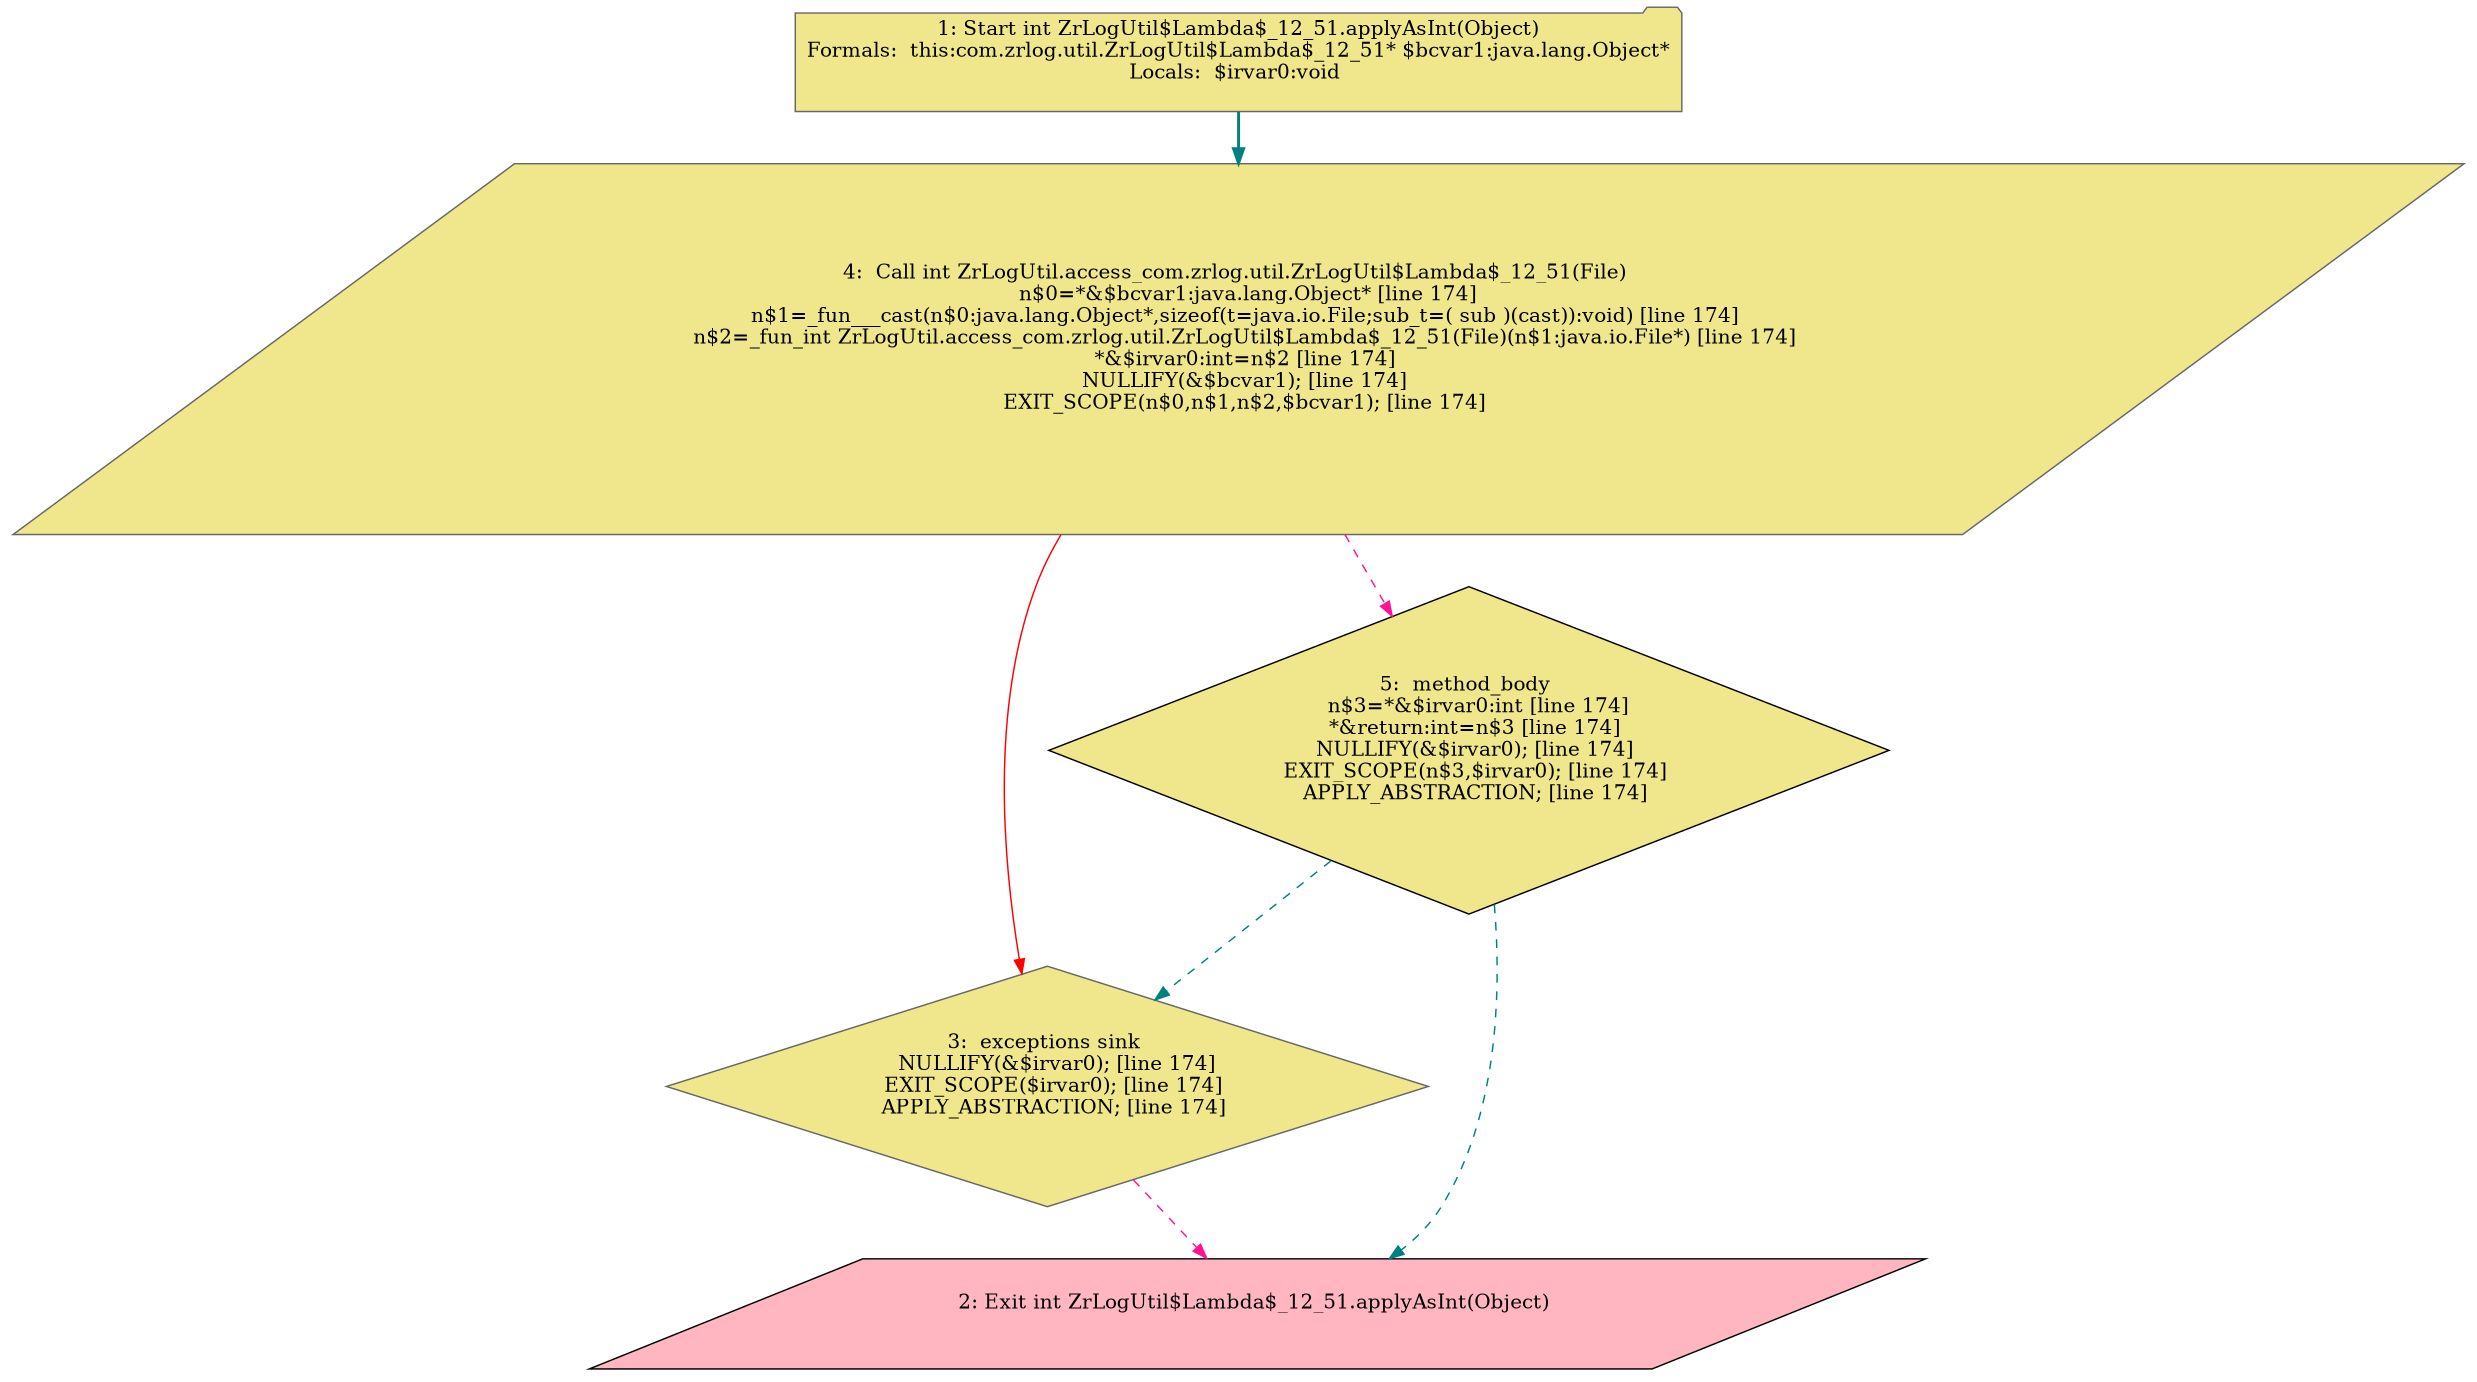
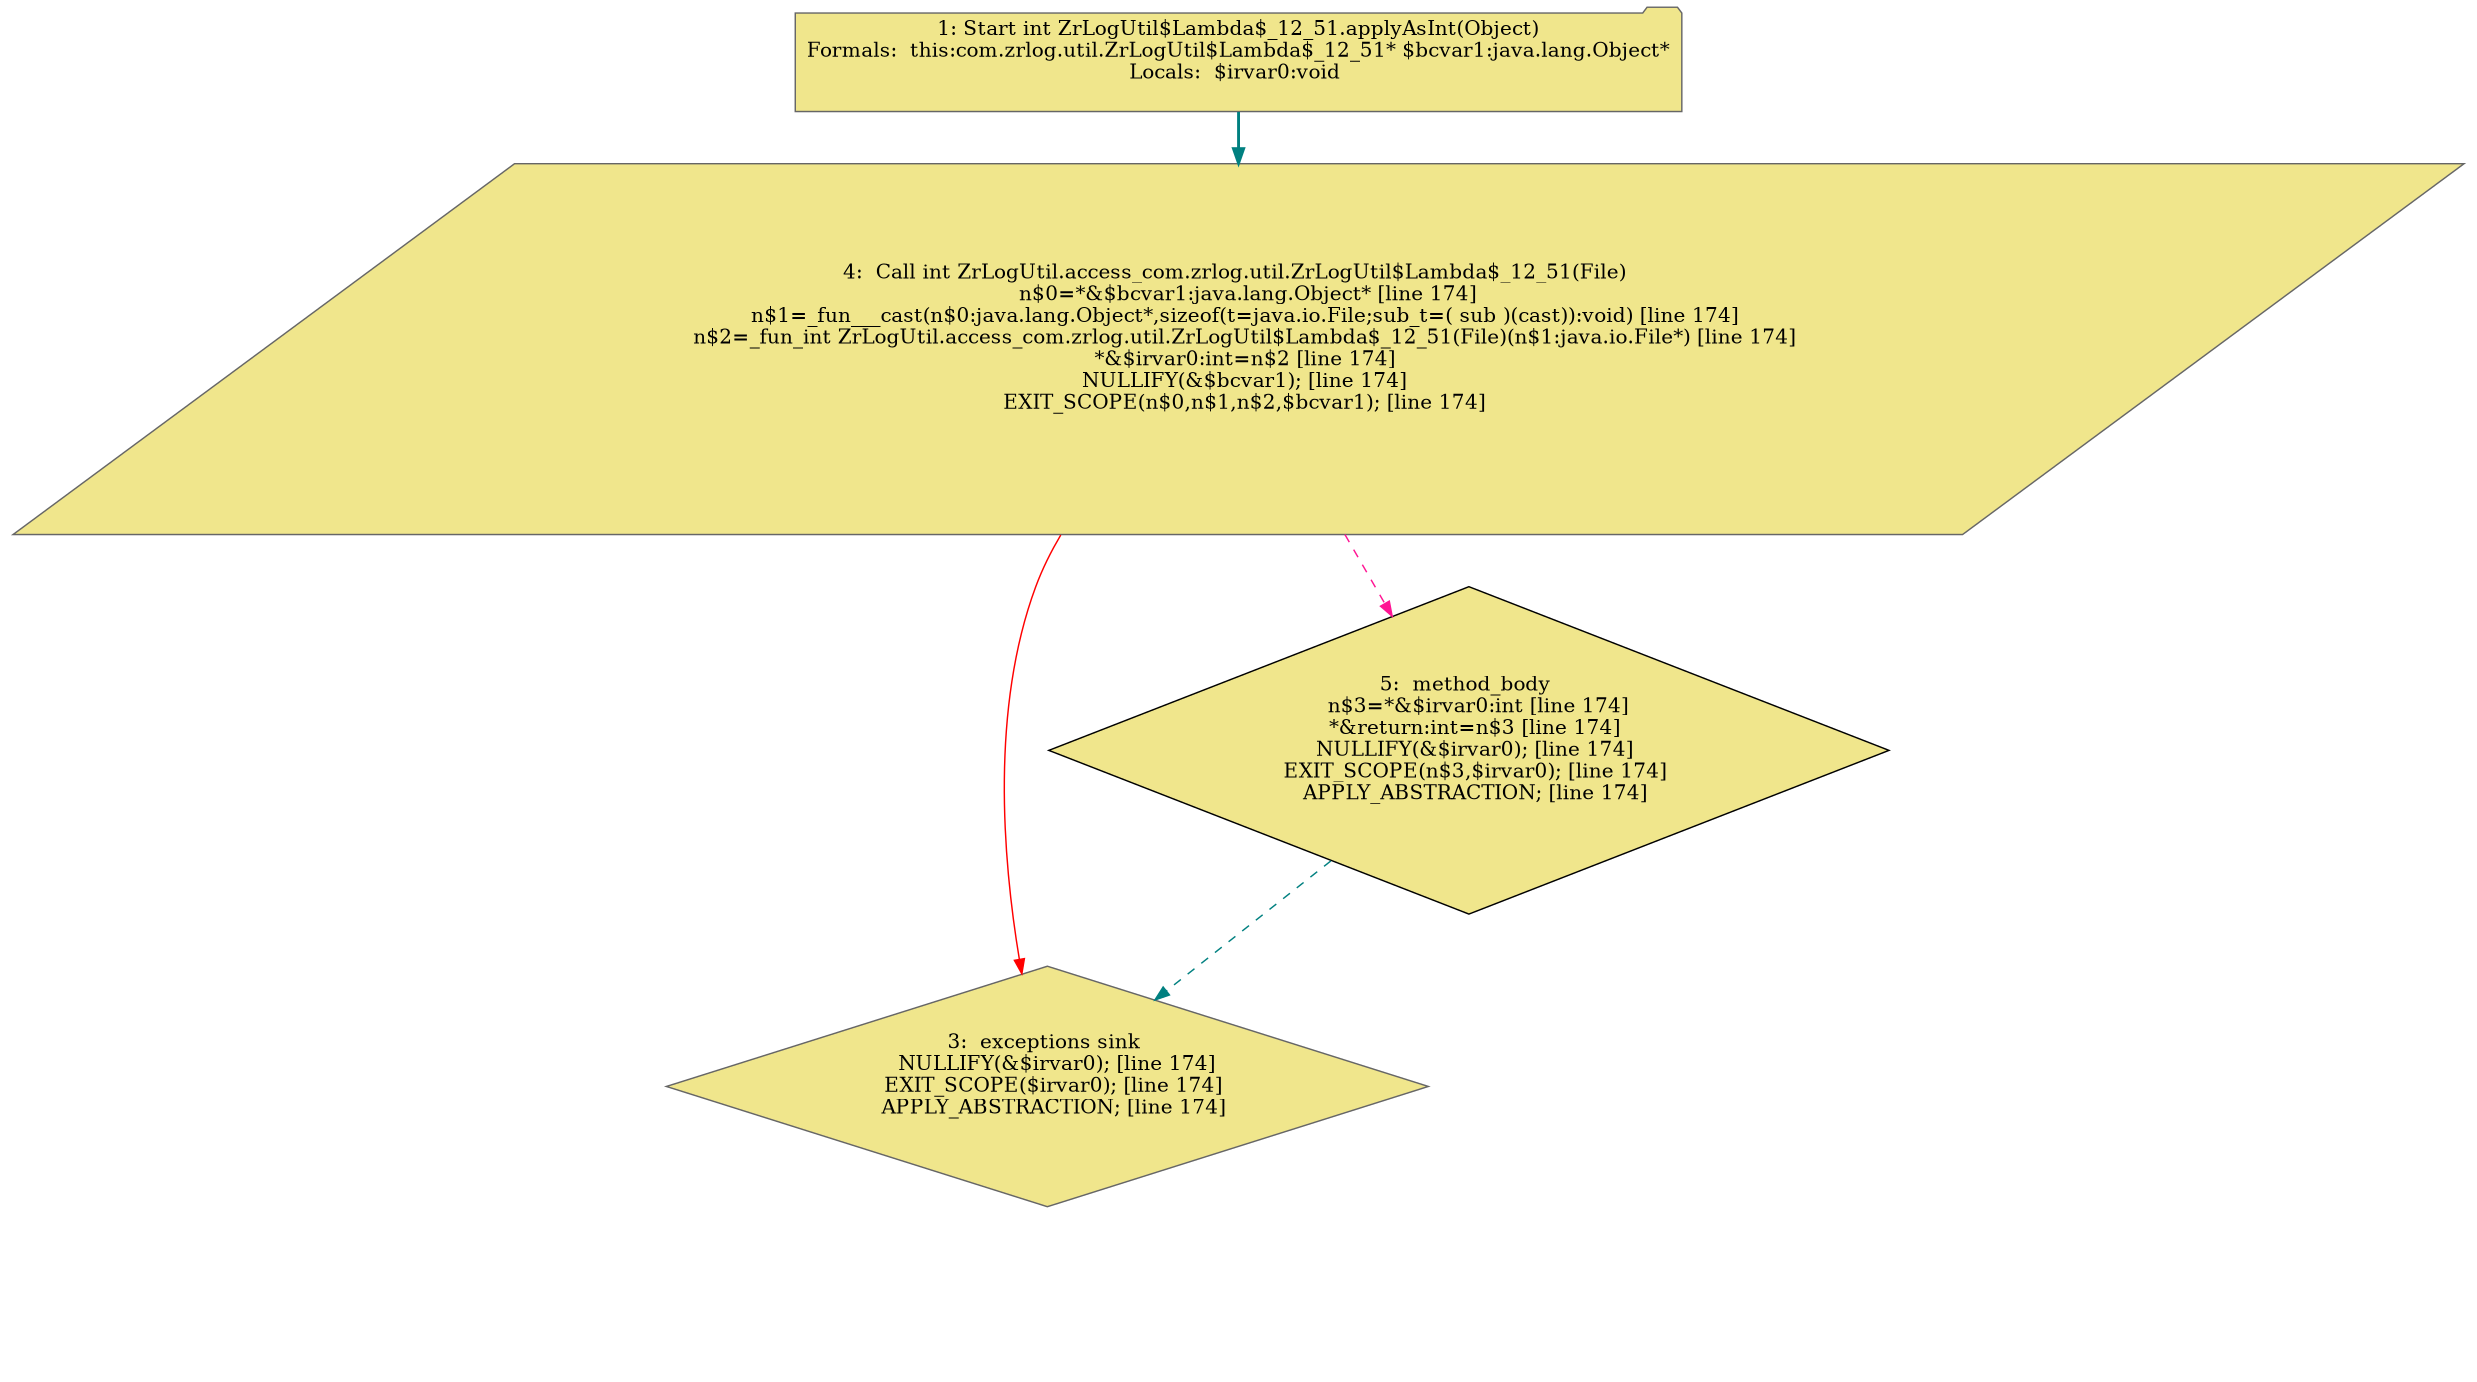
(1257, 1314) -> none
